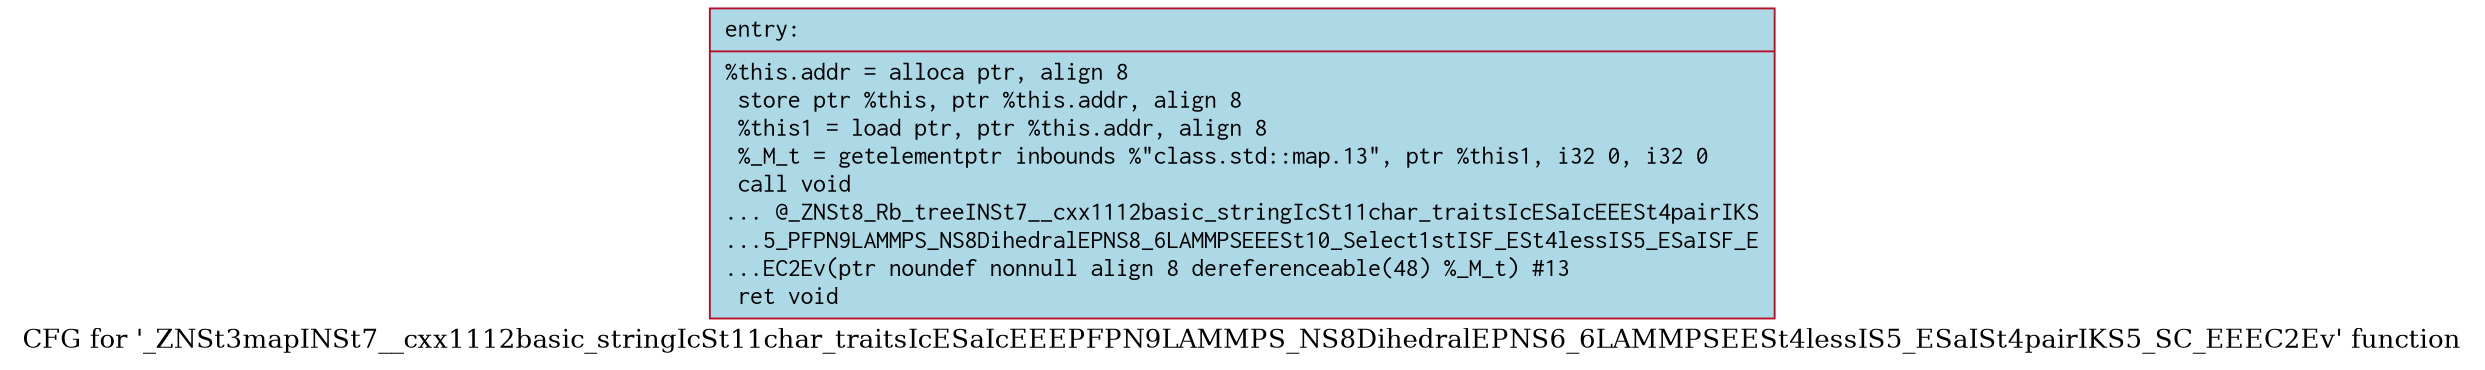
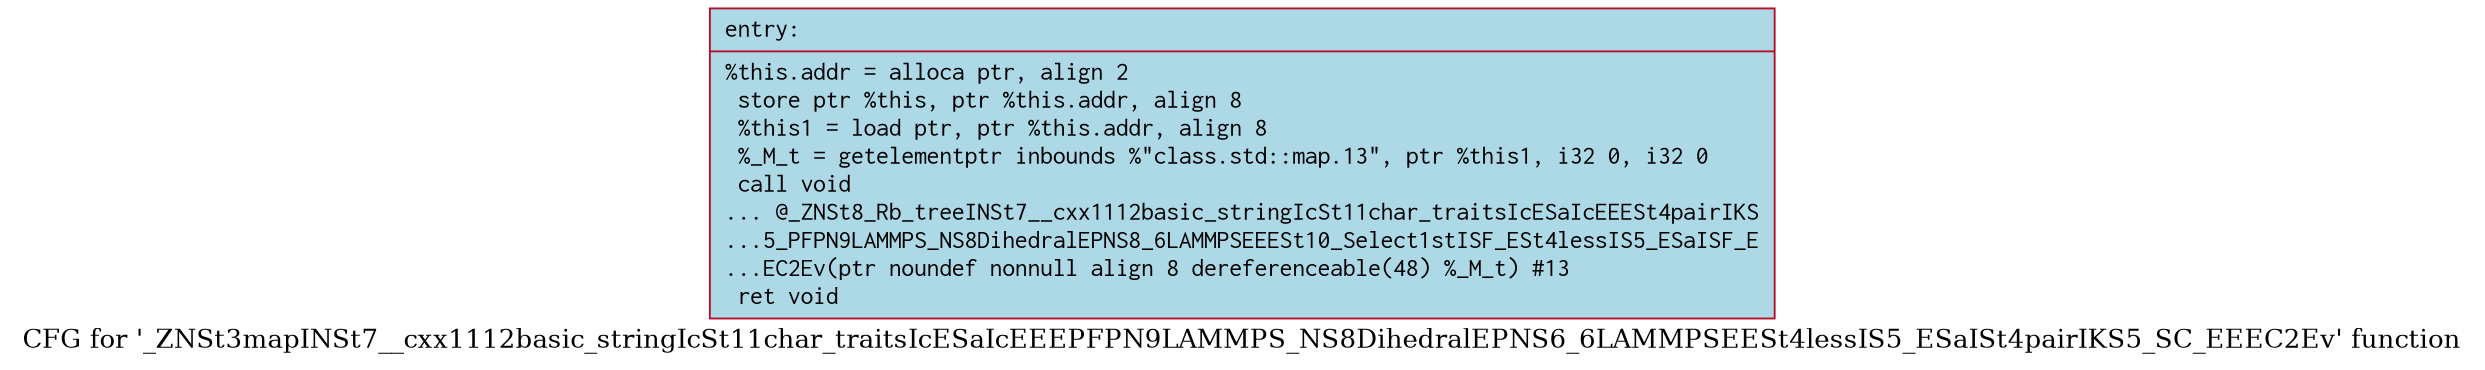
(927, 72) -> (927, 72)
